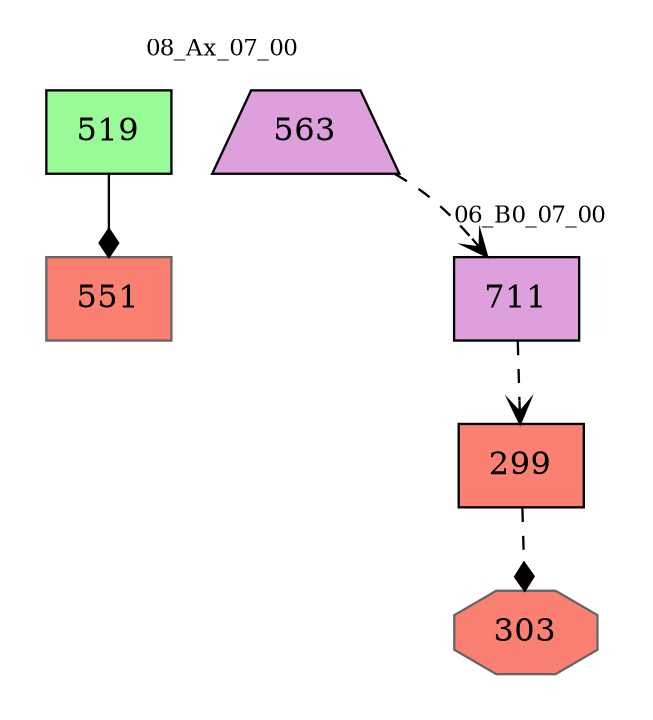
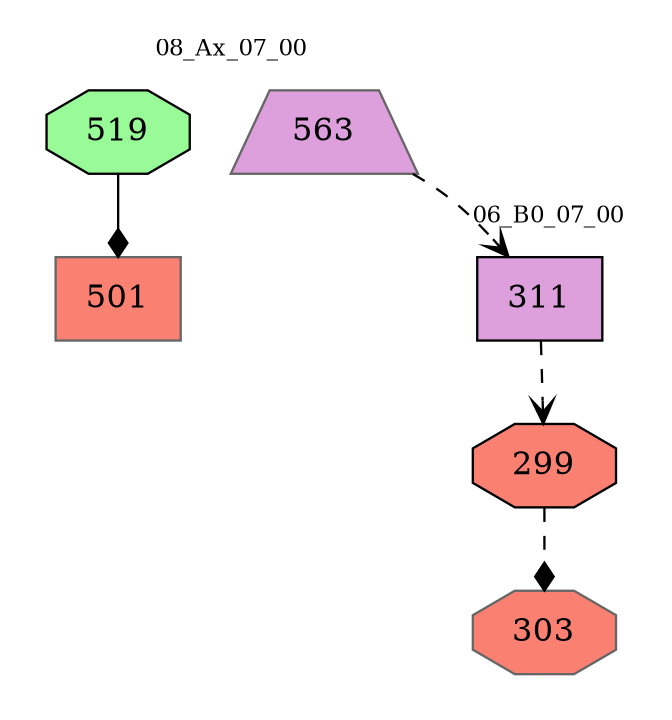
(109, 132) -> (118, 132)
(306, 132) -> (324, 132)
(109, 299) -> (118, 299)
(517, 299) -> (540, 299)
(521, 466) -> (544, 466)
